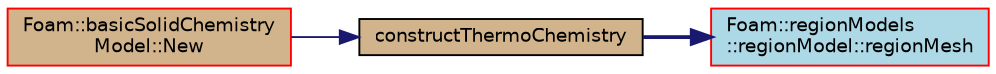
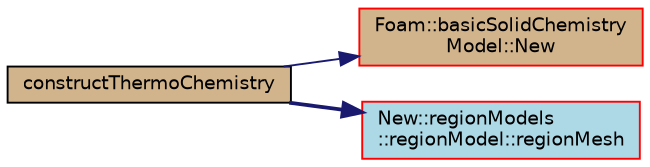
(315, 37) -> (312, 63)
(850, 37) -> (501, 130)
